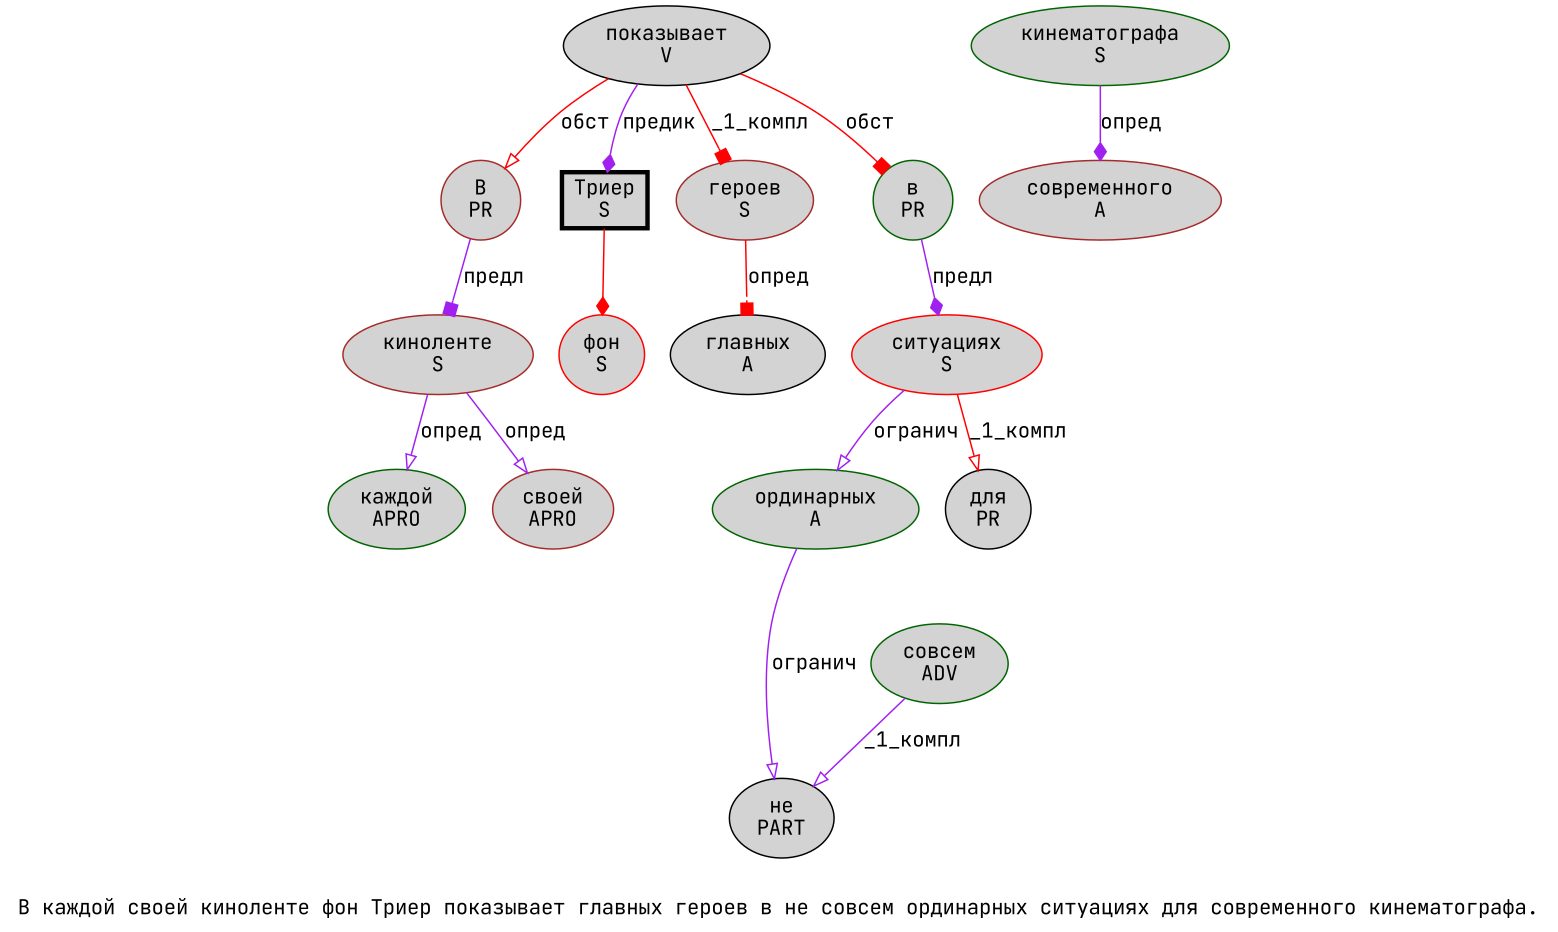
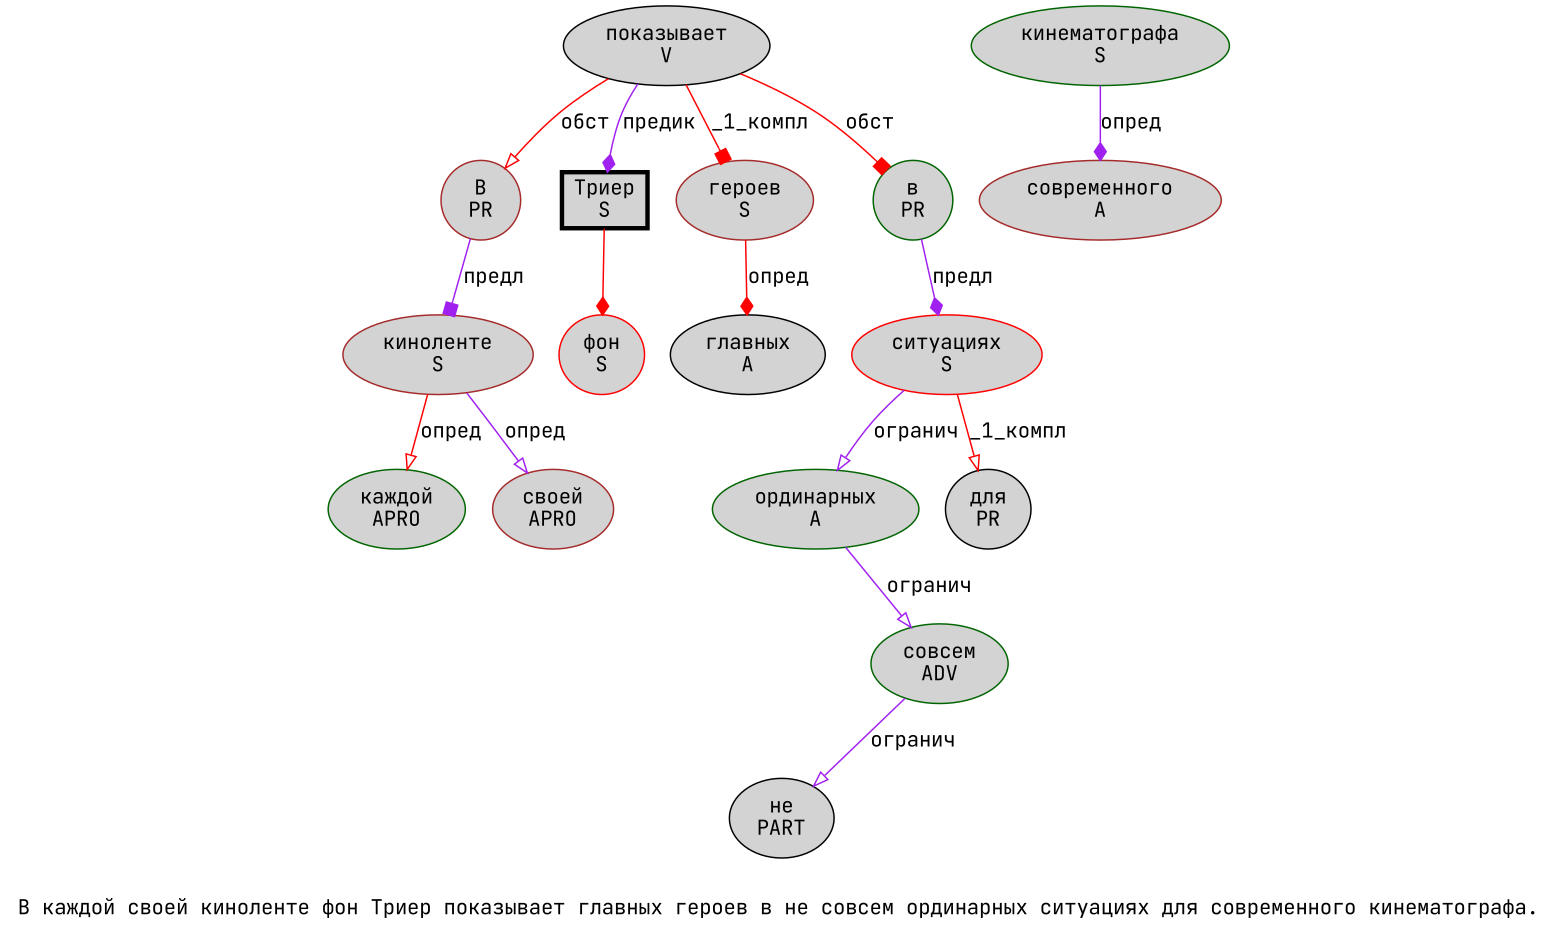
(746, 268) -> (746, 268)
(419, 425) -> (419, 425)
(768, 654) -> (874, 582)
(913, 741) -> (913, 741)
